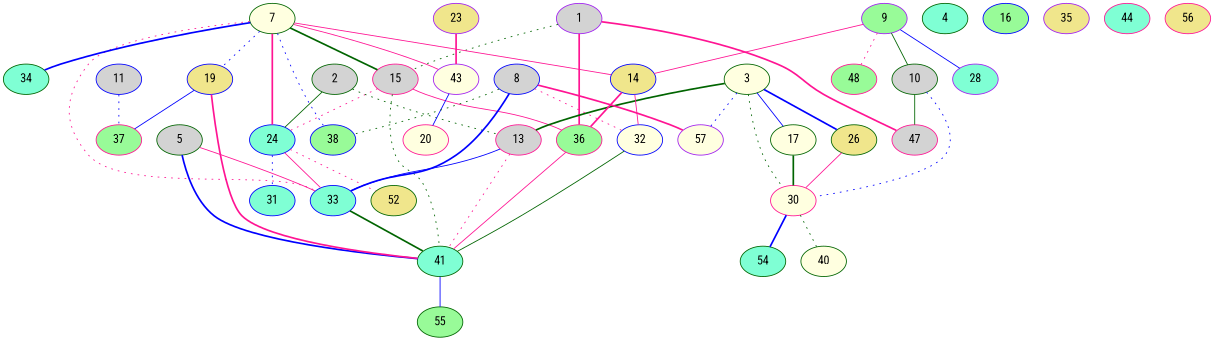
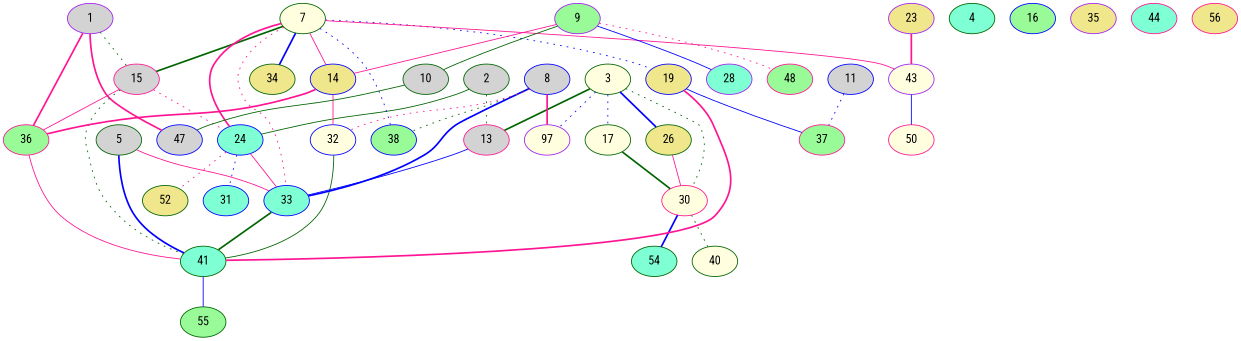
(26, 79) -> (272, 79)
(770, 110) -> (608, 110)
(426, 140) -> (911, 140)
(701, 140) -> (547, 140)
(915, 140) -> (180, 140)
(916, 172) -> none
(479, 201) -> none
